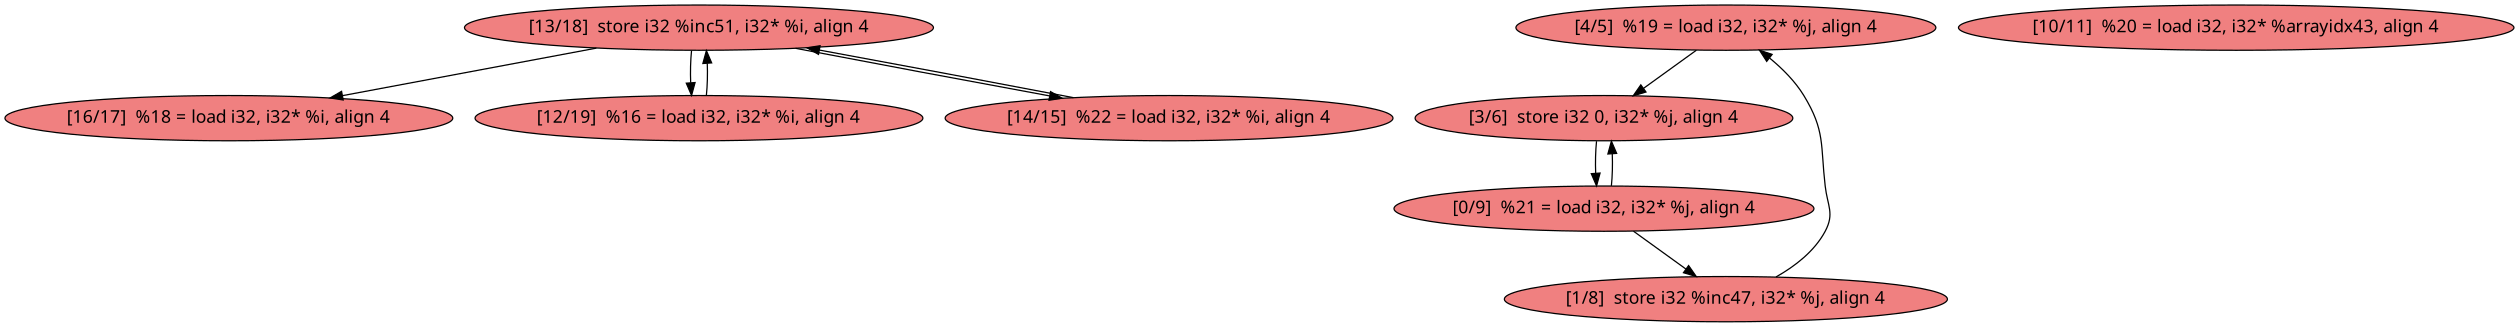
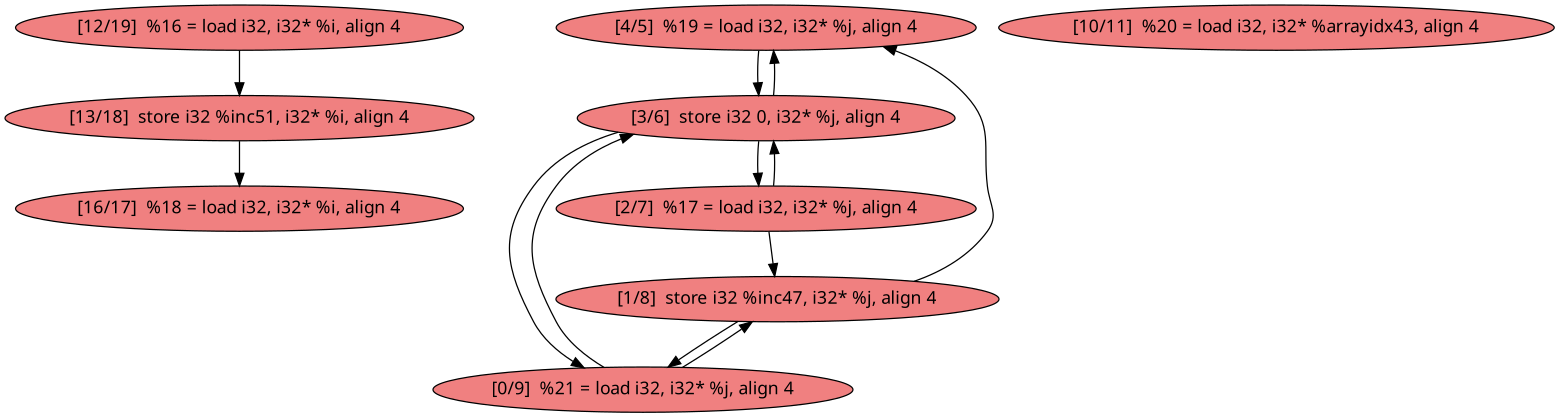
(691, 67) -> none
none -> (775, 79)
(1169, 118) -> none
none -> (766, 209)
none -> (708, 340)
